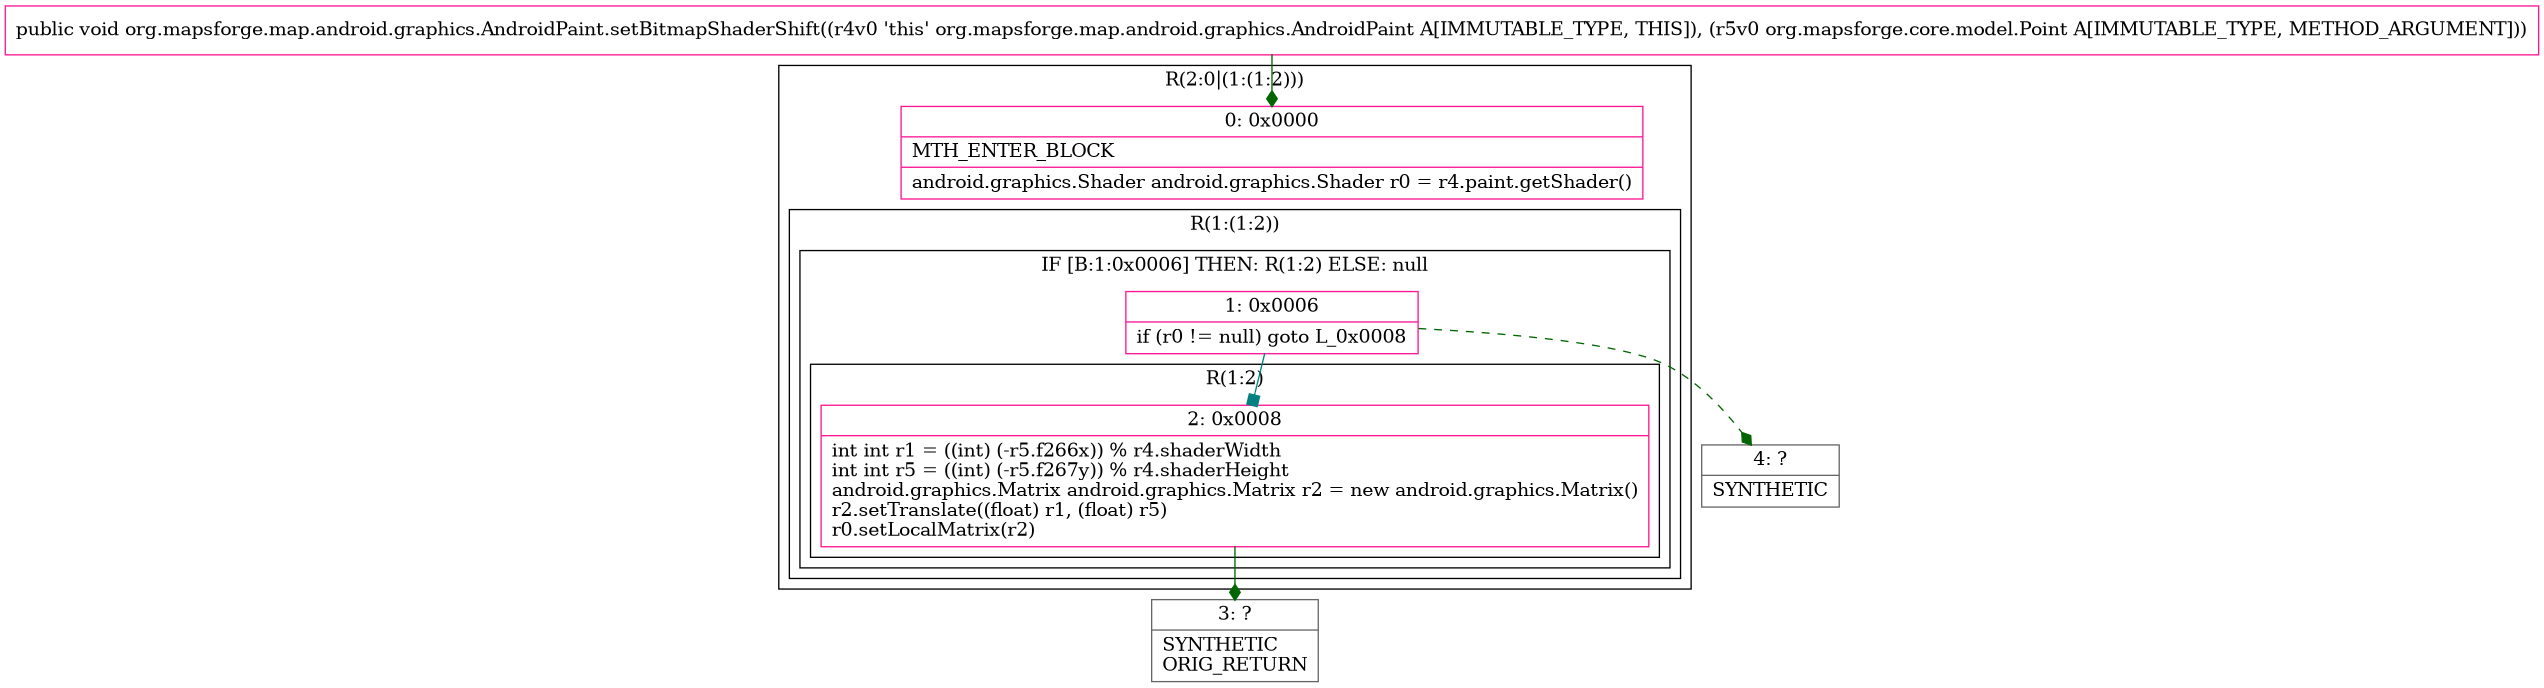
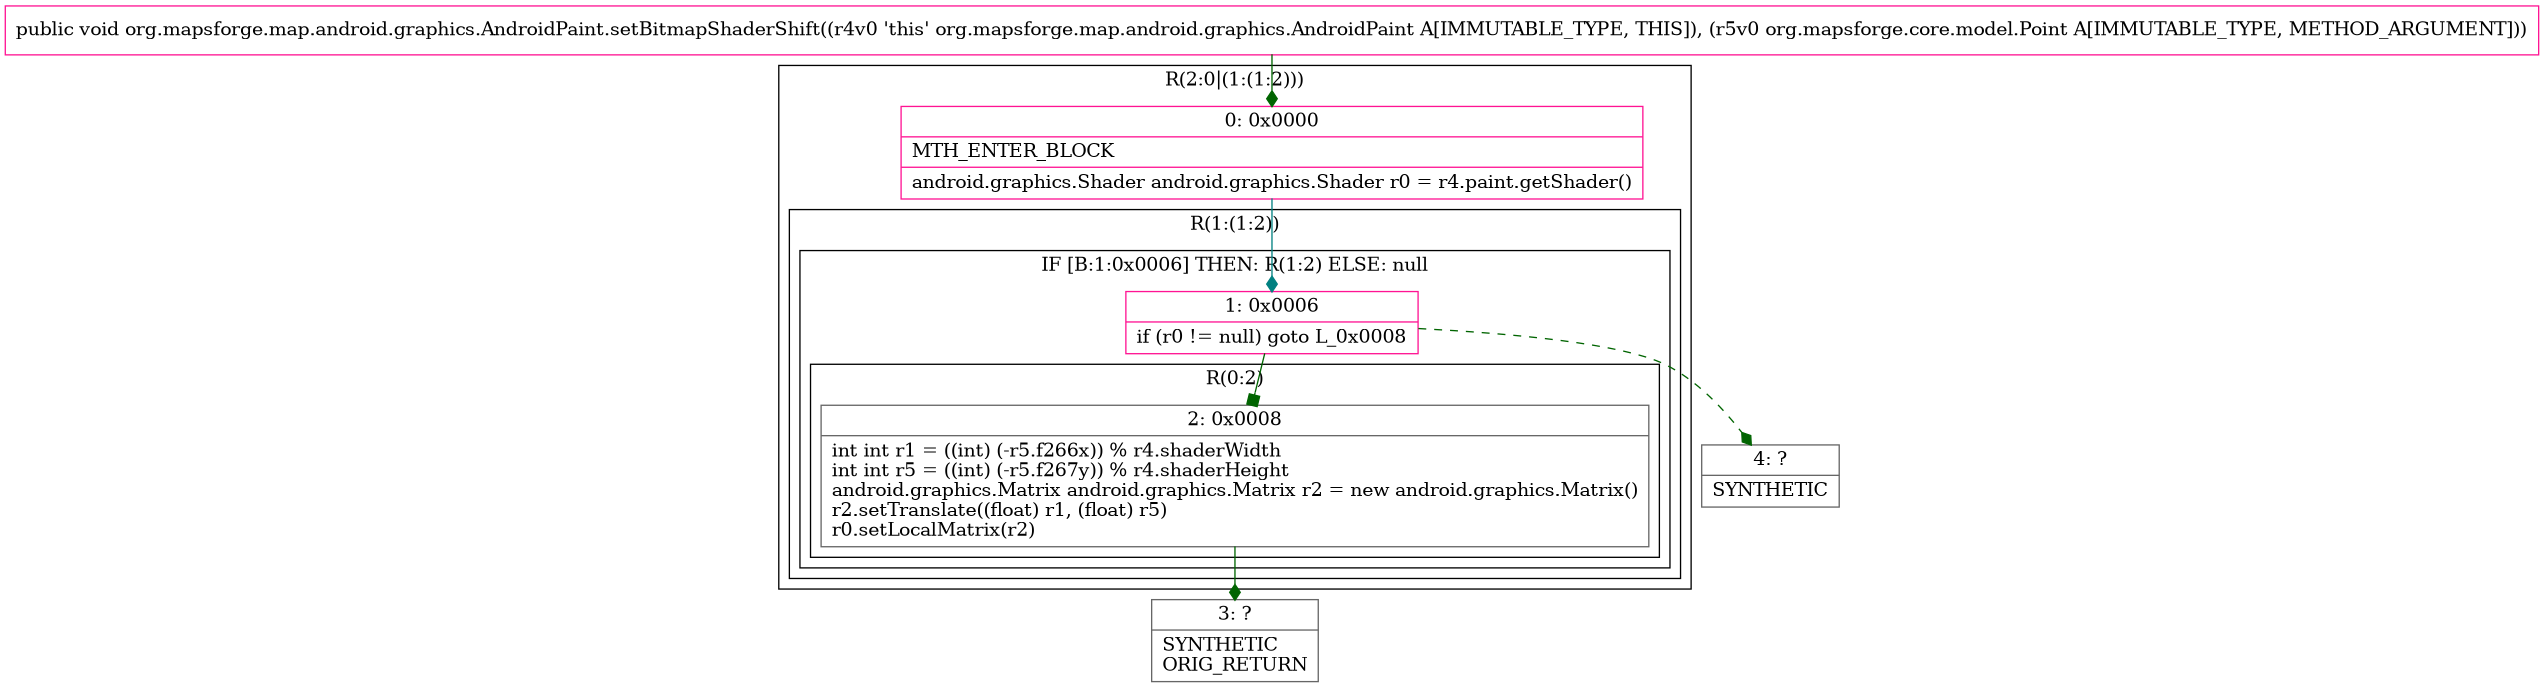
none -> (1272, 237)
(1260, 373) -> (1260, 373)
(1235, 379) -> (1235, 379)
(1235, 476) -> (1235, 476)
